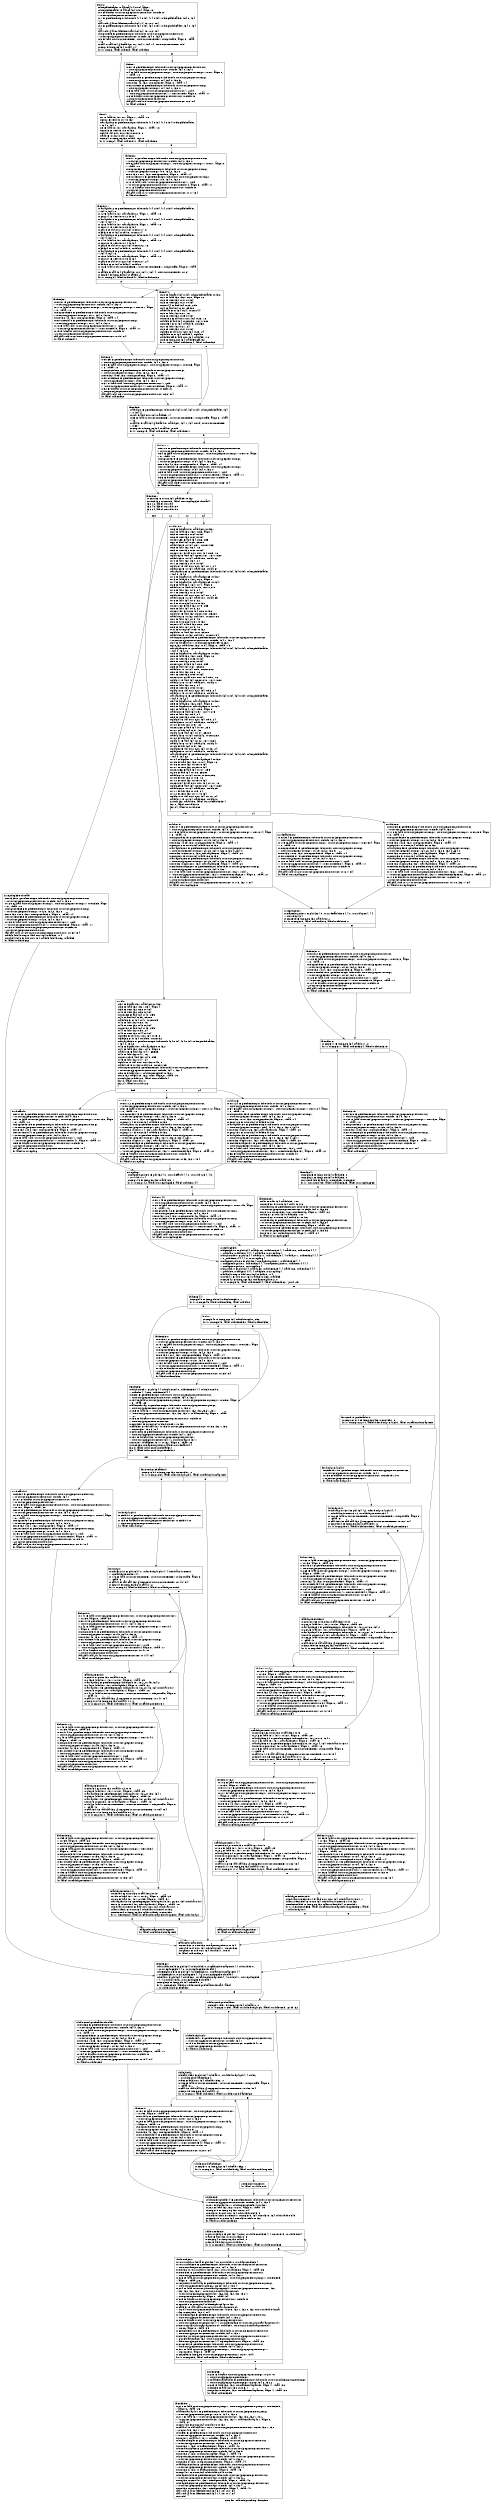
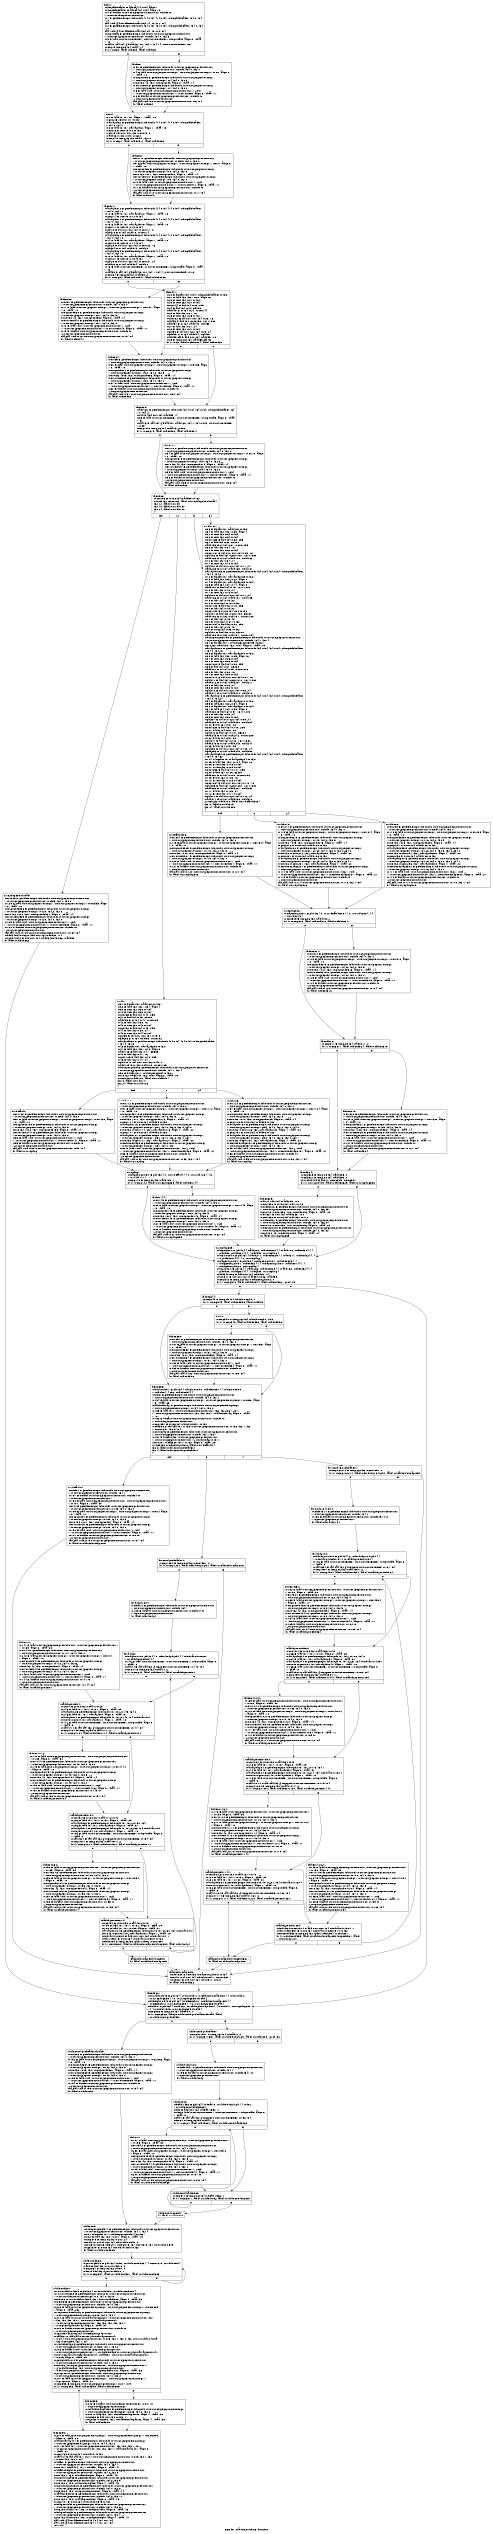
(182, 324) -> (188, 324)
none -> (220, 823)
none -> (301, 1460)
(131, 1602) -> none
(279, 2105) -> none
